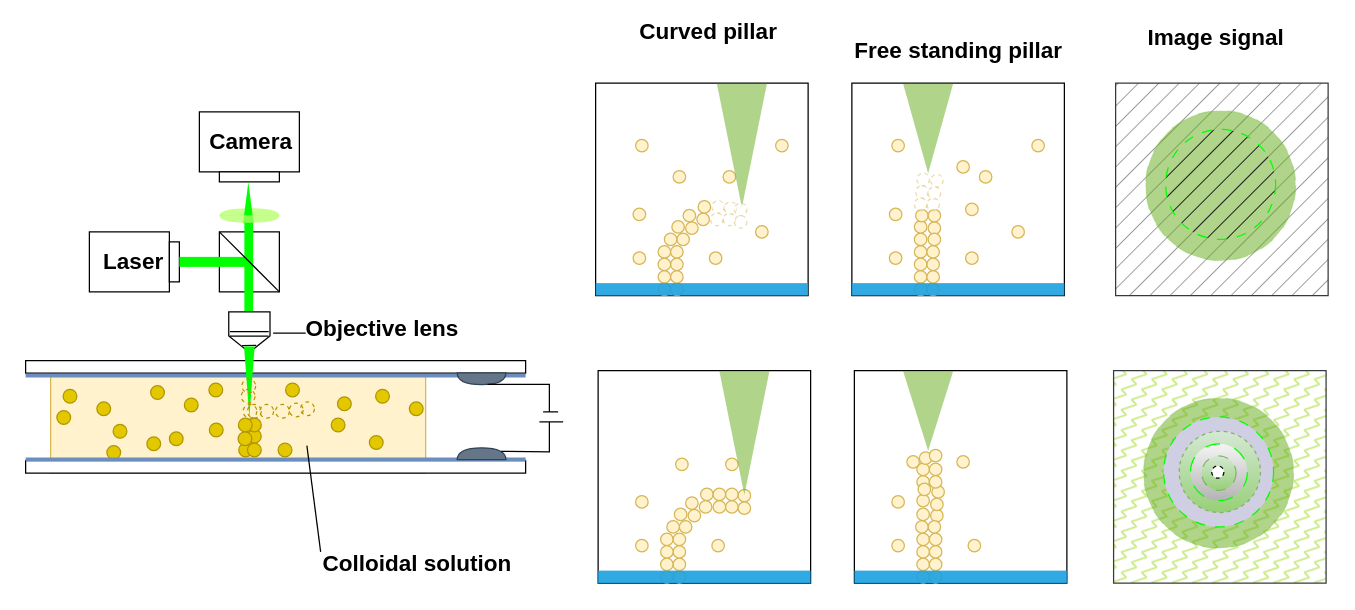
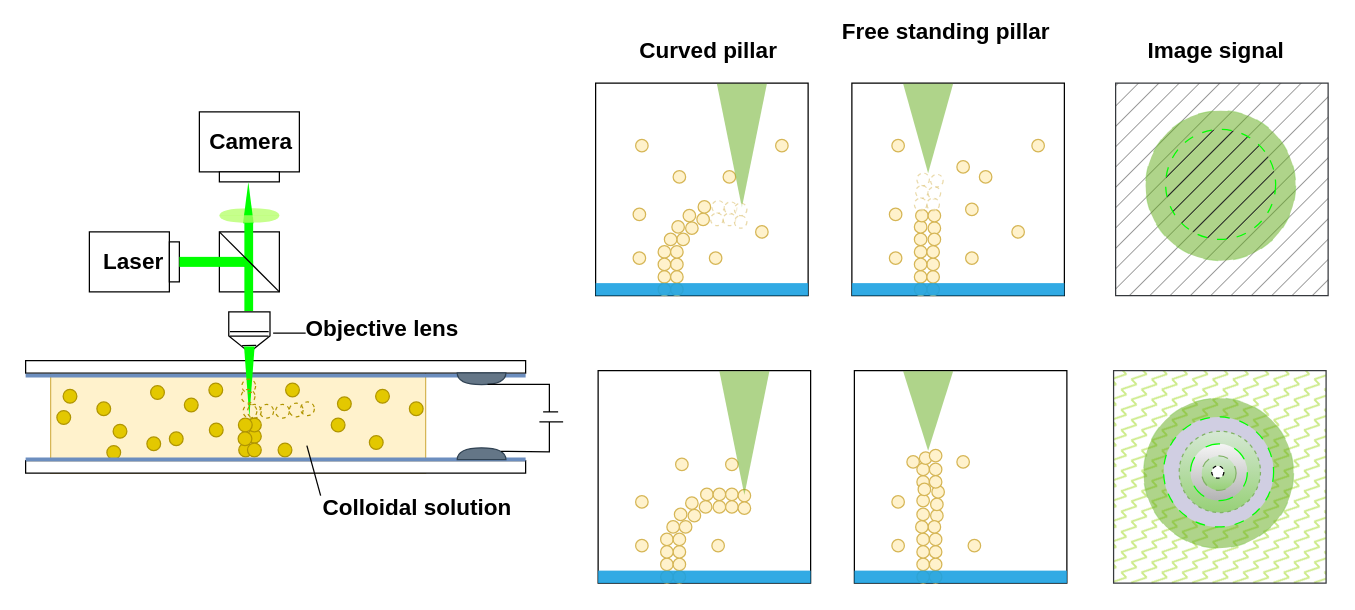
(708, 32) -> (708, 51)
(1216, 38) -> (1216, 51)
(958, 51) -> (946, 32)
(416, 564) -> (416, 508)
